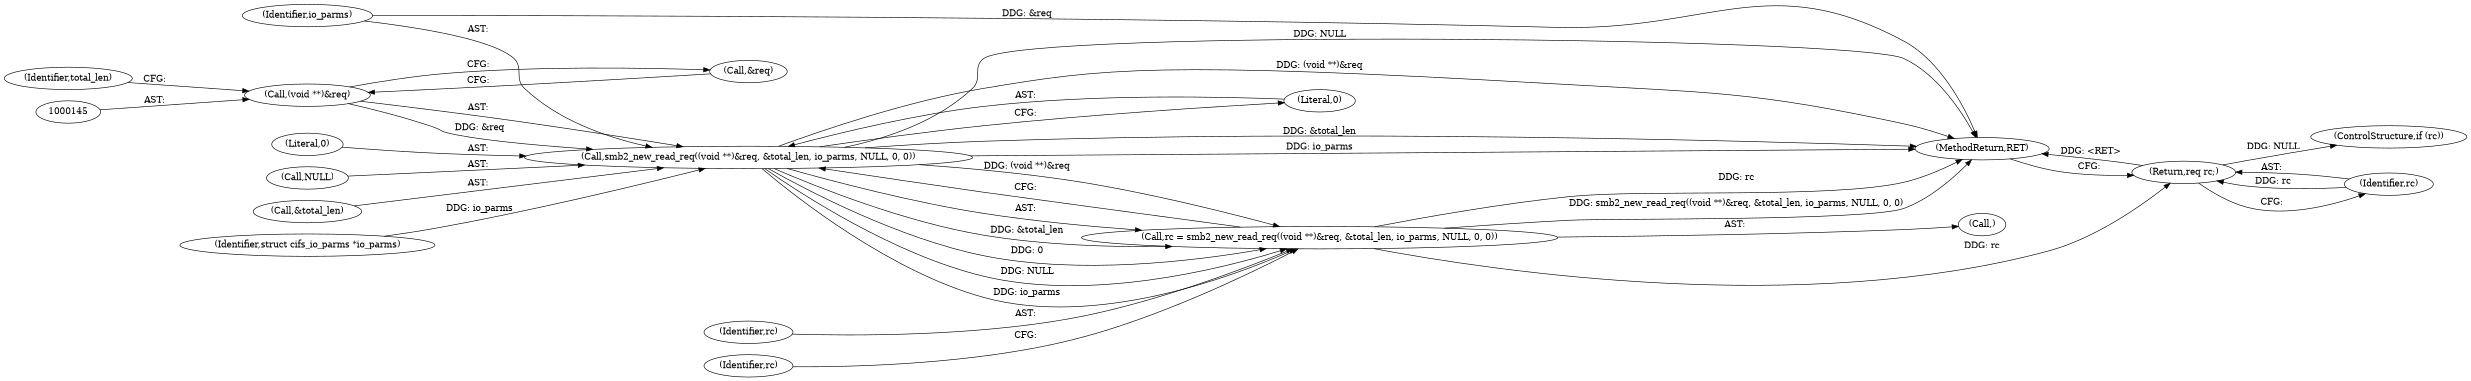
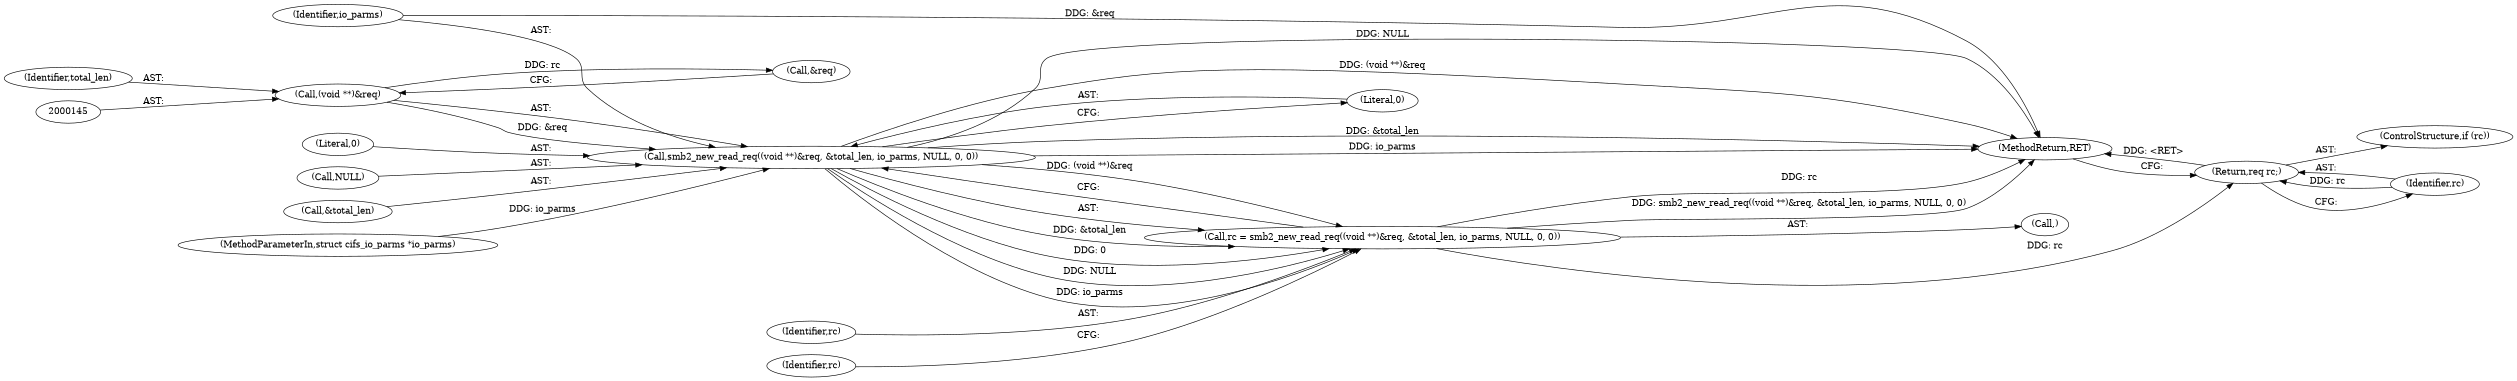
(480, 65) -> (542, 66)
(156, 79) -> (155, 79)
(68, 112) -> (68, 112)
(2273, 147) -> (2328, 150)
(307, 245) -> (338, 245)
